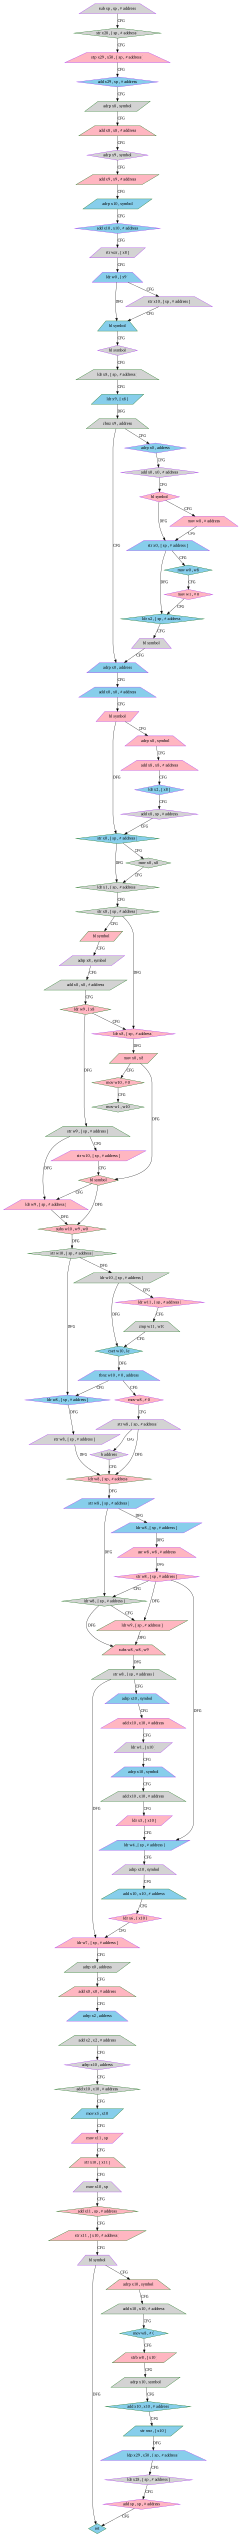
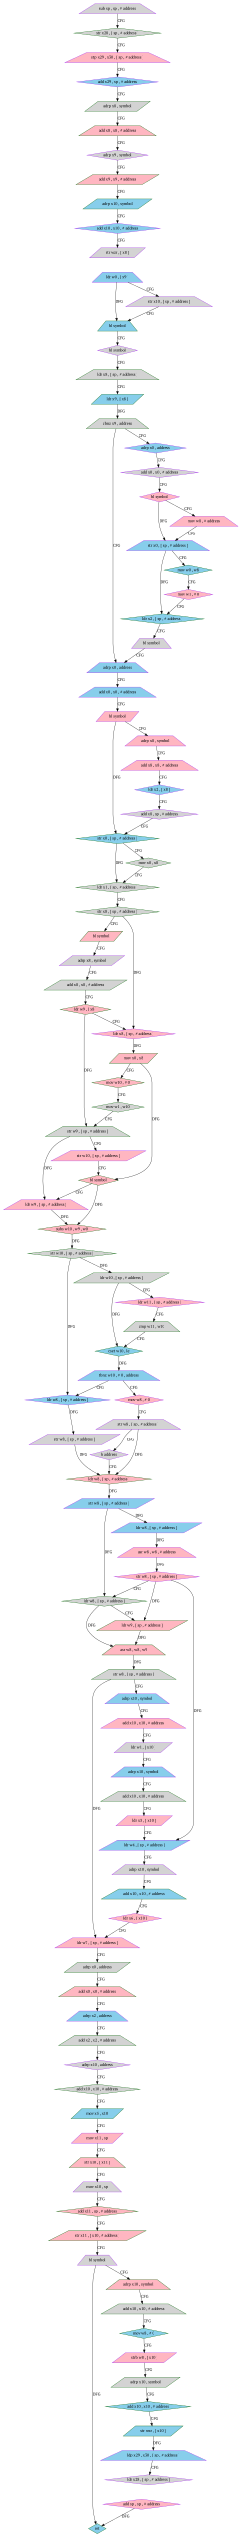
(117, 264) -> none
none -> (105, 1118)
(134, 1650) -> (134, 1650)
none -> (97, 2027)
(144, 2358) -> (144, 2358)
(146, 2491) -> none
(126, 2516) -> (126, 2516)
